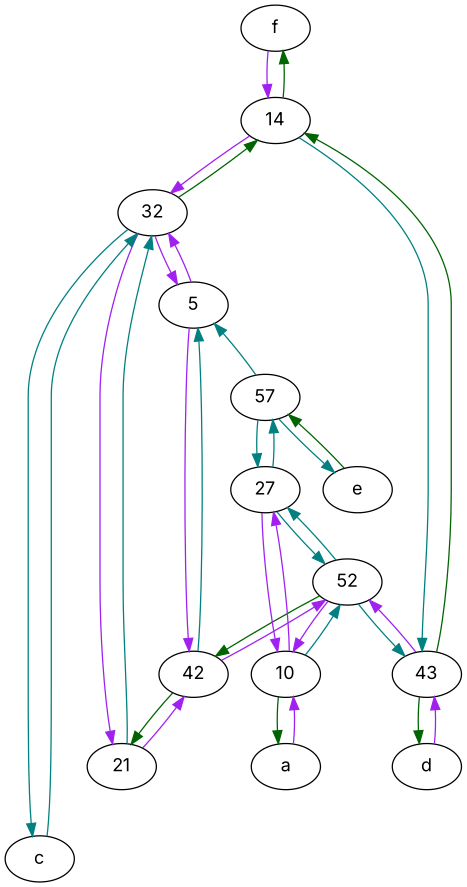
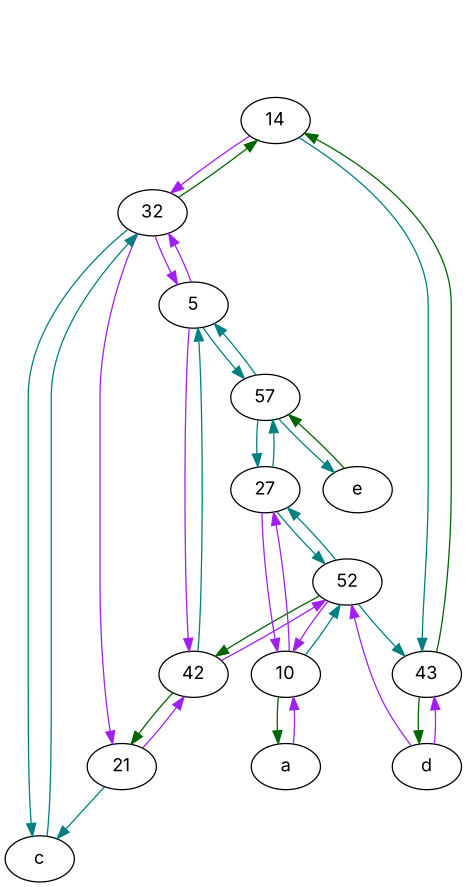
(276, 28) -> none
none -> (219, 349)
(123, 495) -> (85, 808)
(398, 630) -> (375, 685)
